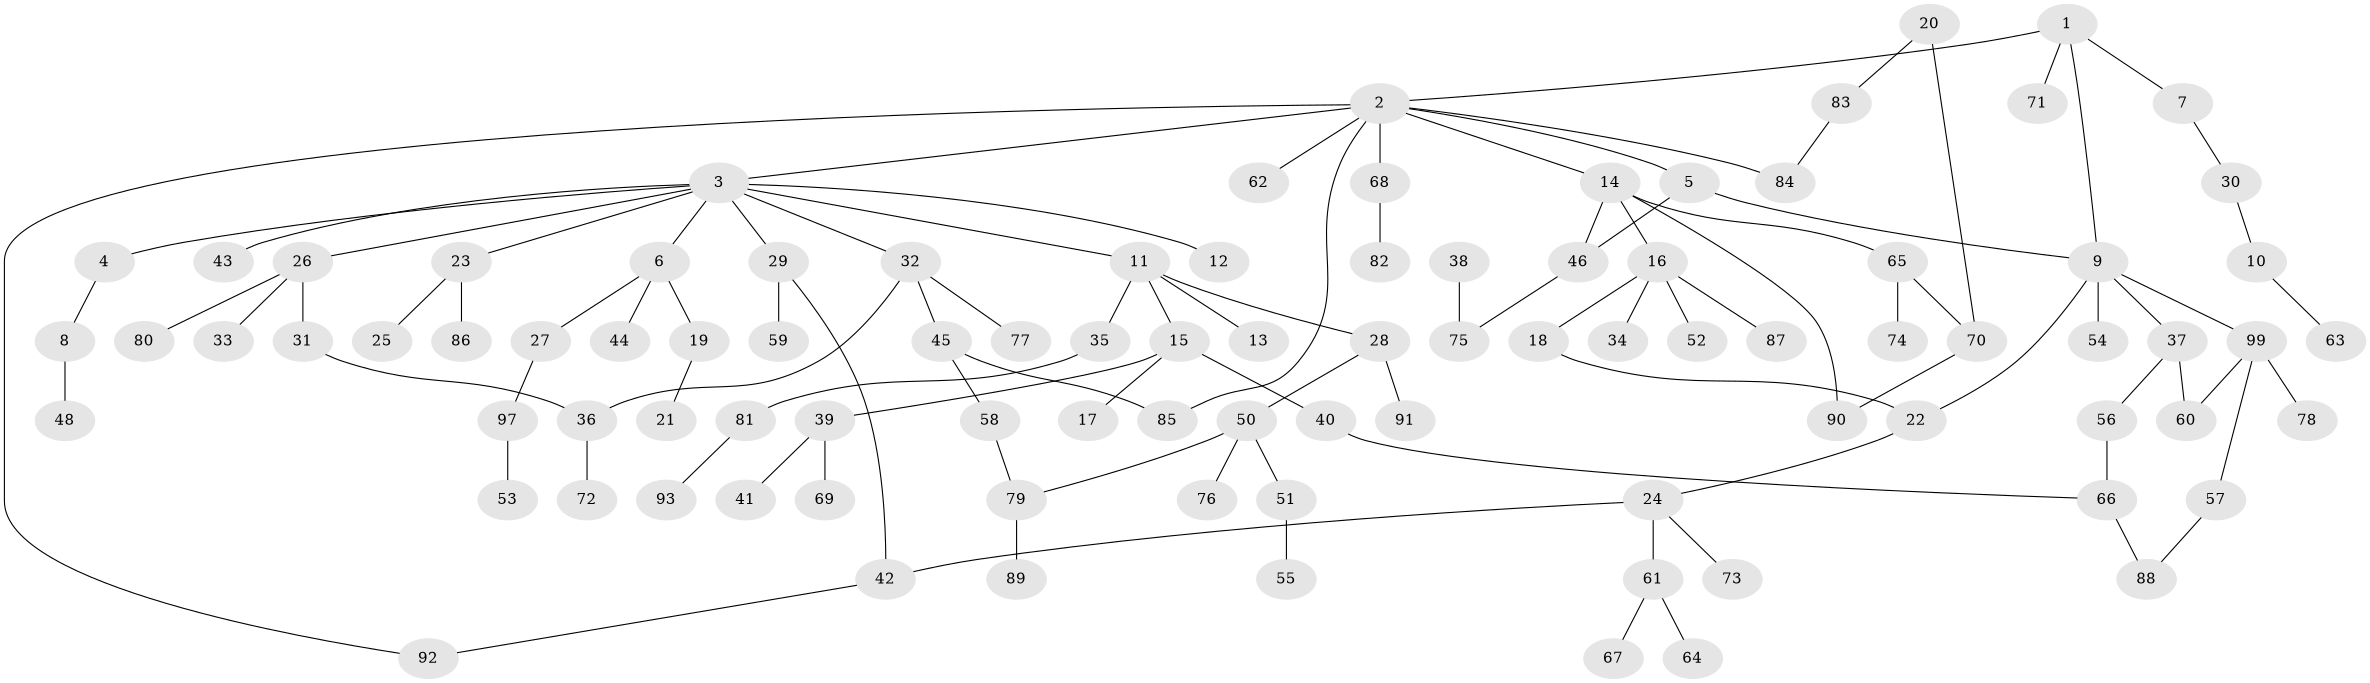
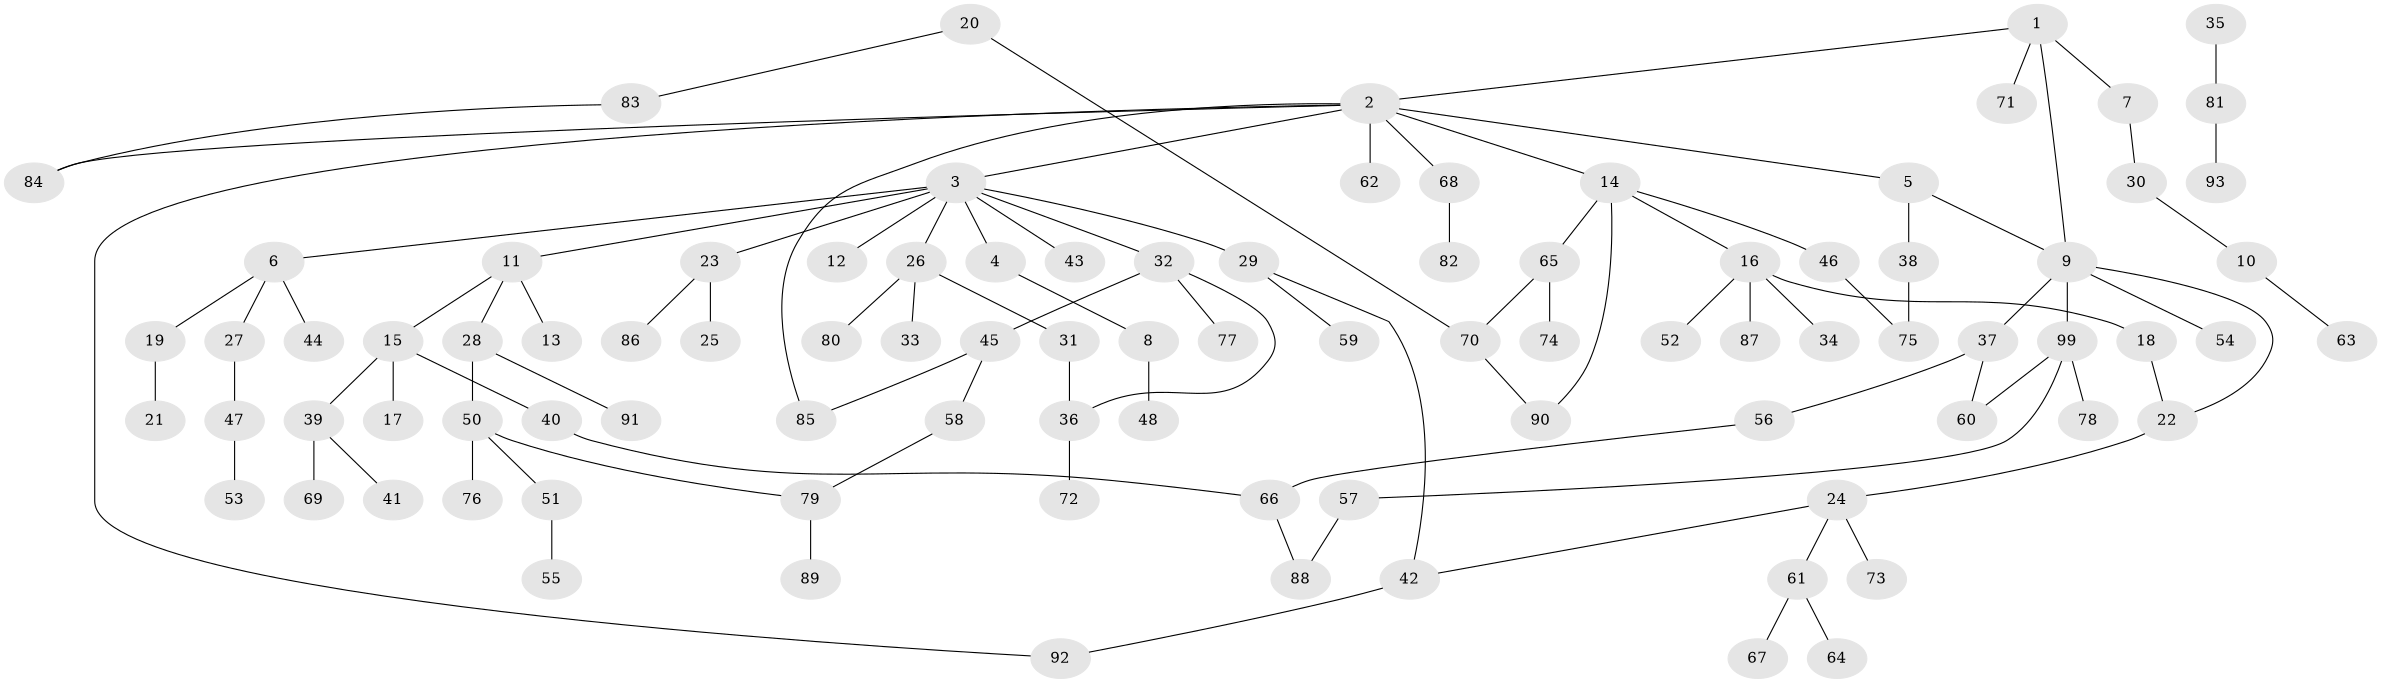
(1641, 217) -> (1909, 223)
(1120, 302) -> none
(508, 421) -> (235, 421)
